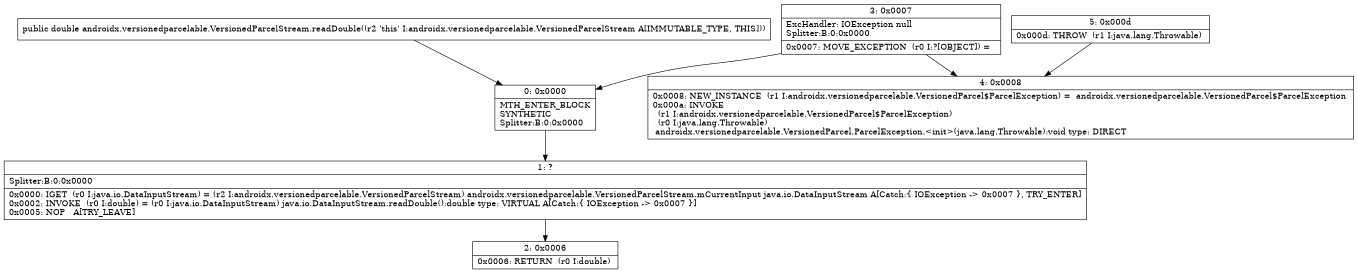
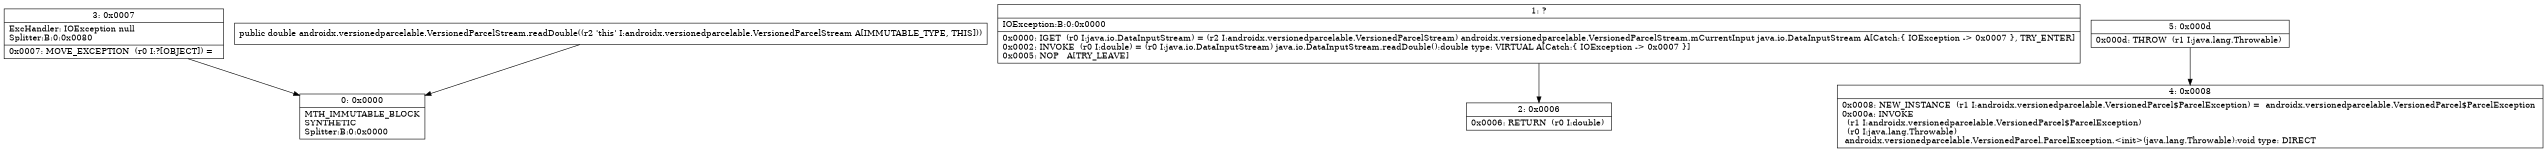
(828, 34) -> (51, 38)
(939, 64) -> none
(545, 105) -> (362, 114)
(545, 143) -> none
(51, 181) -> (1054, 25)
